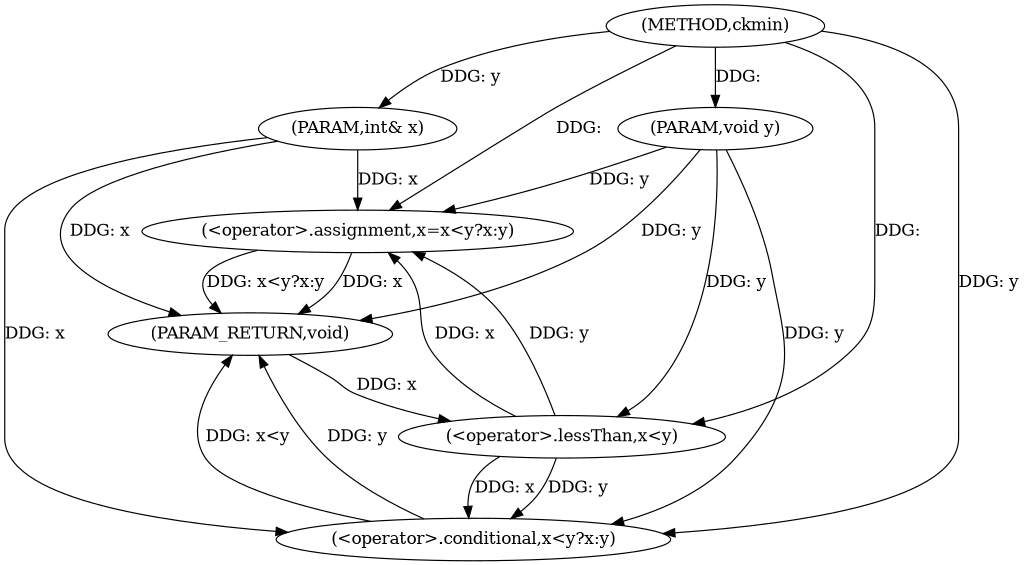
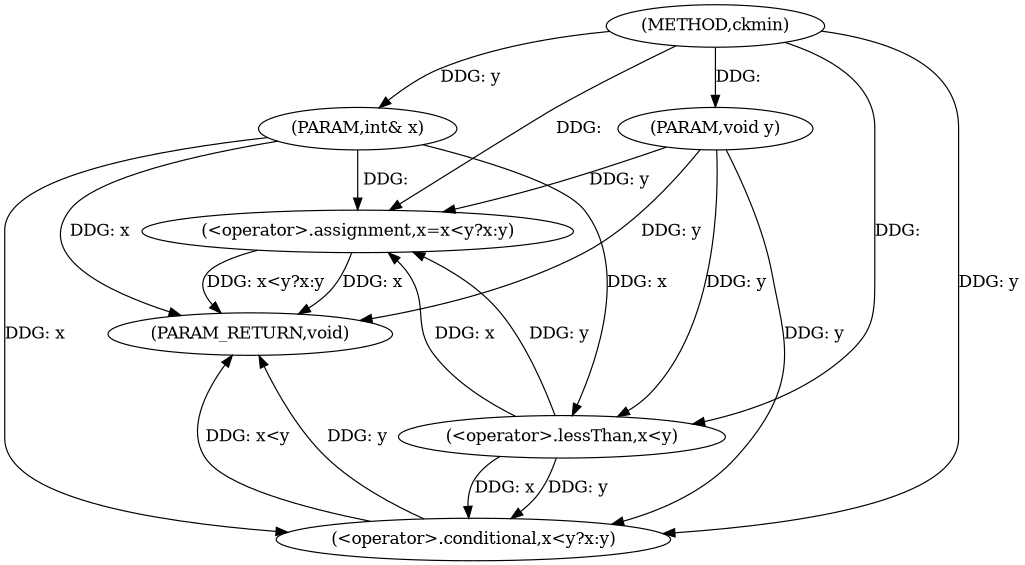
(388, 180) -> (388, 180)
(360, 396) -> (591, 222)
